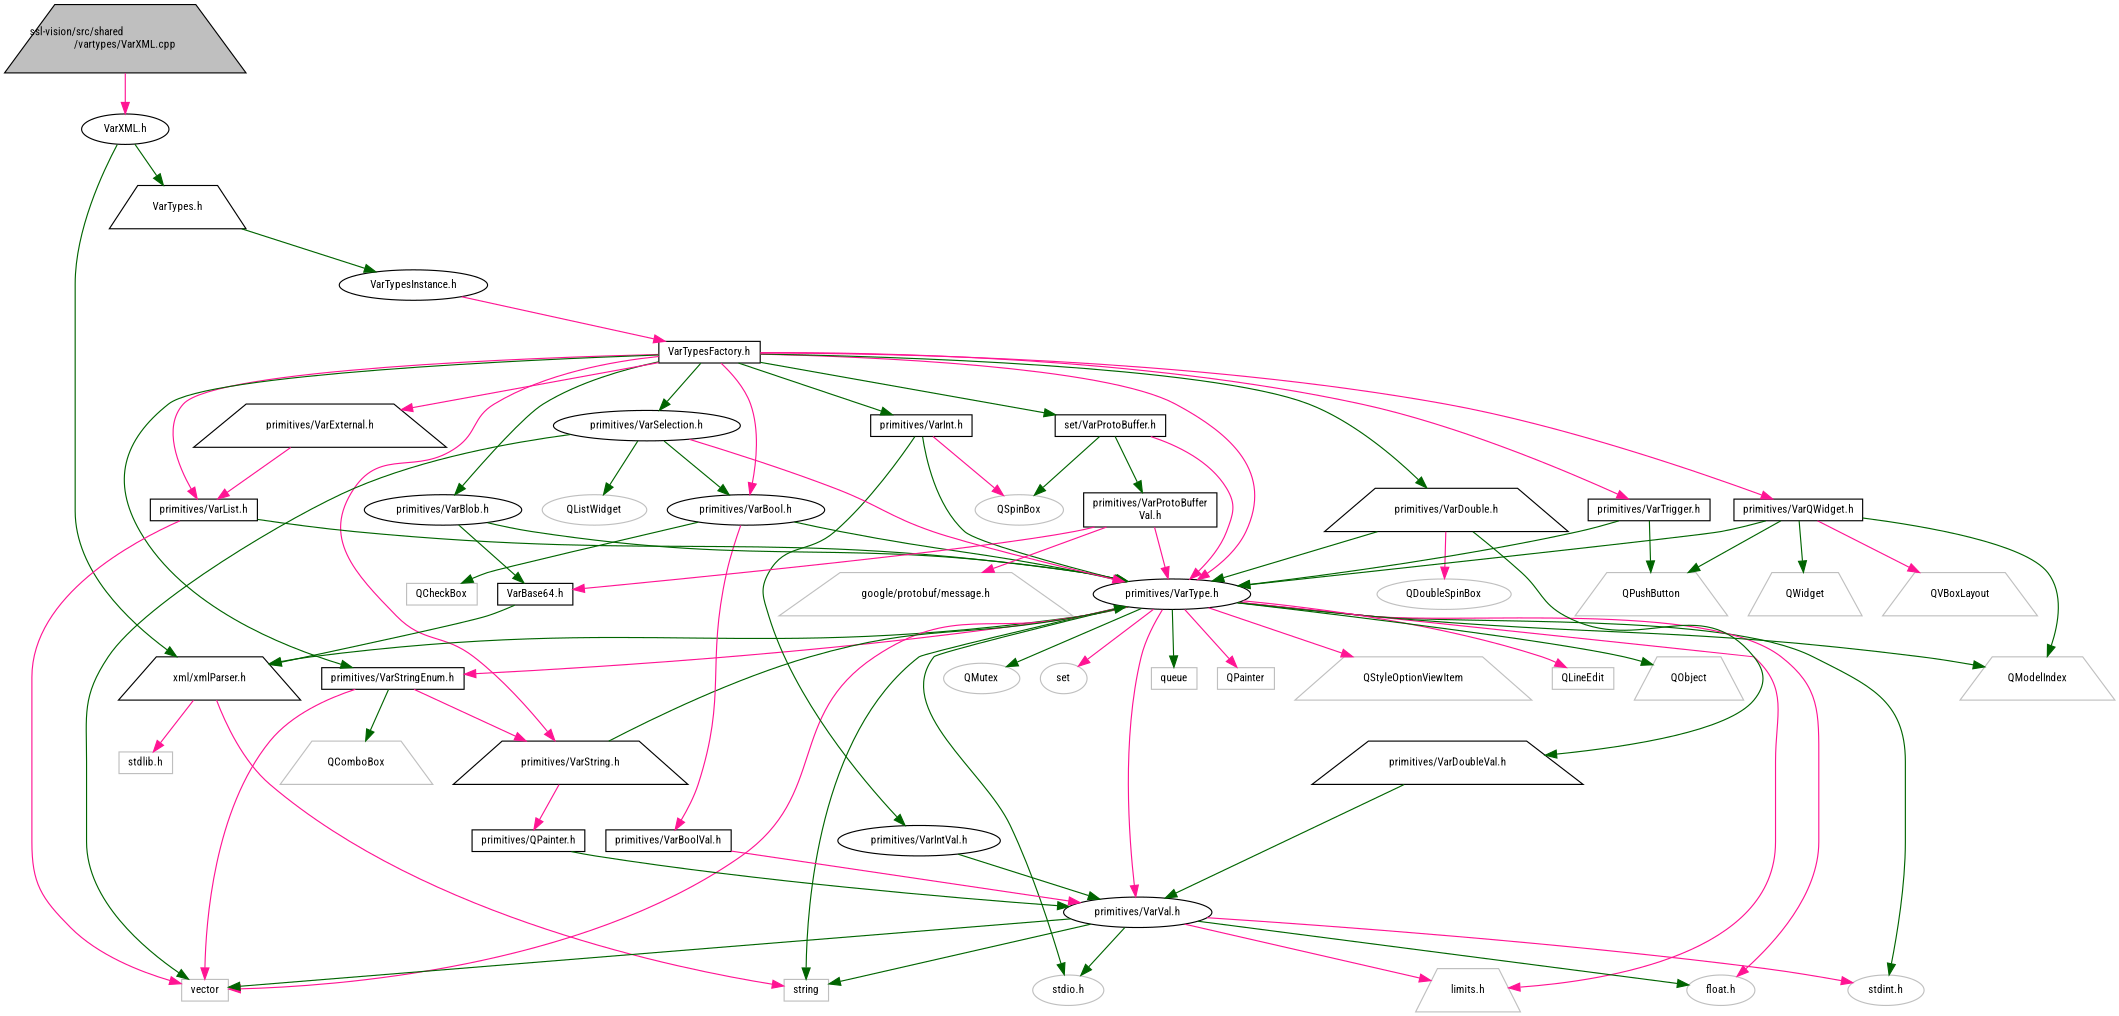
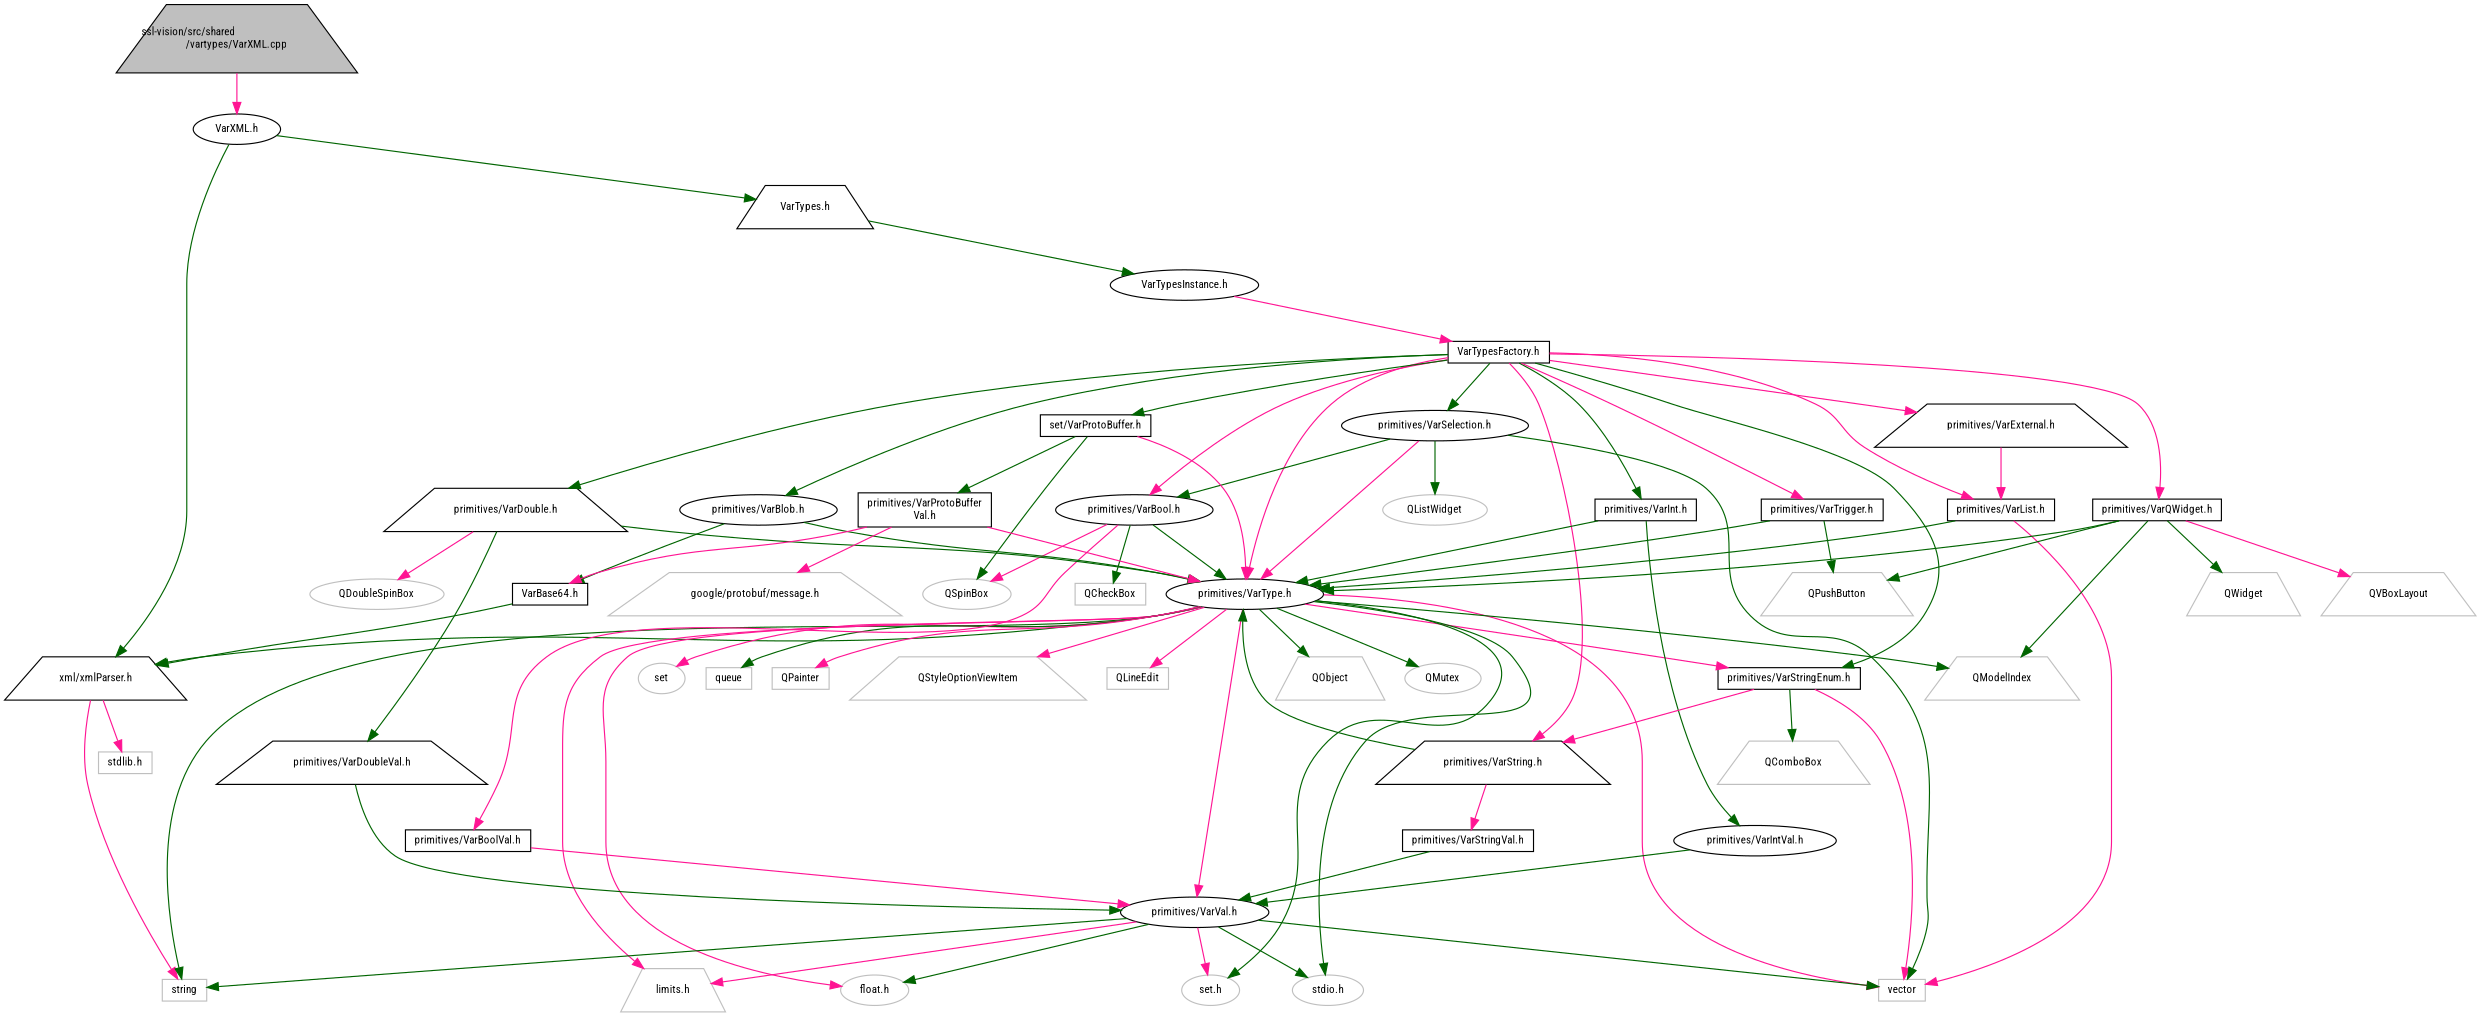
(964, 462) -> (1073, 541)
(528, 841) -> (1468, 841)
(1886, 990) -> (1211, 990)
